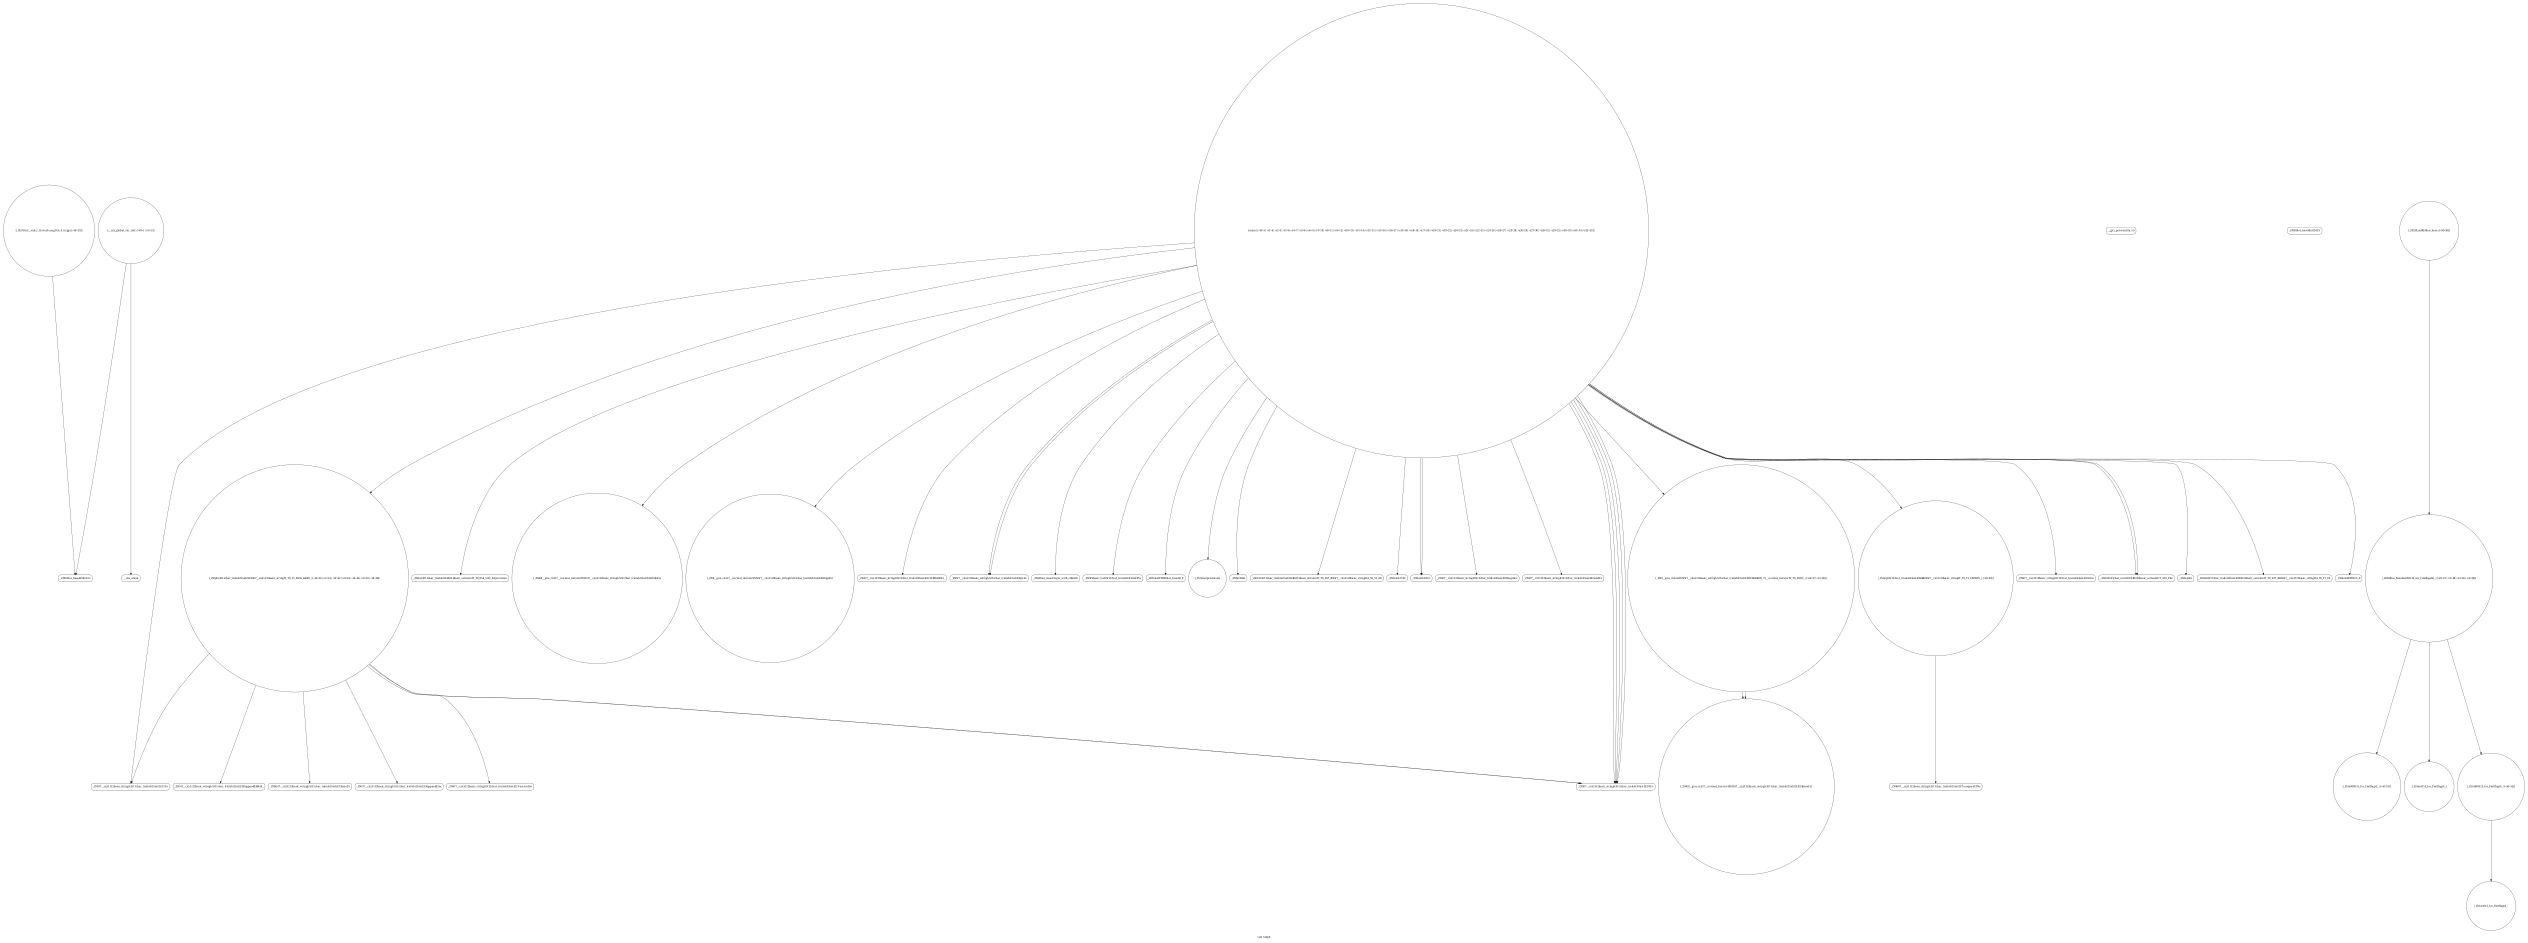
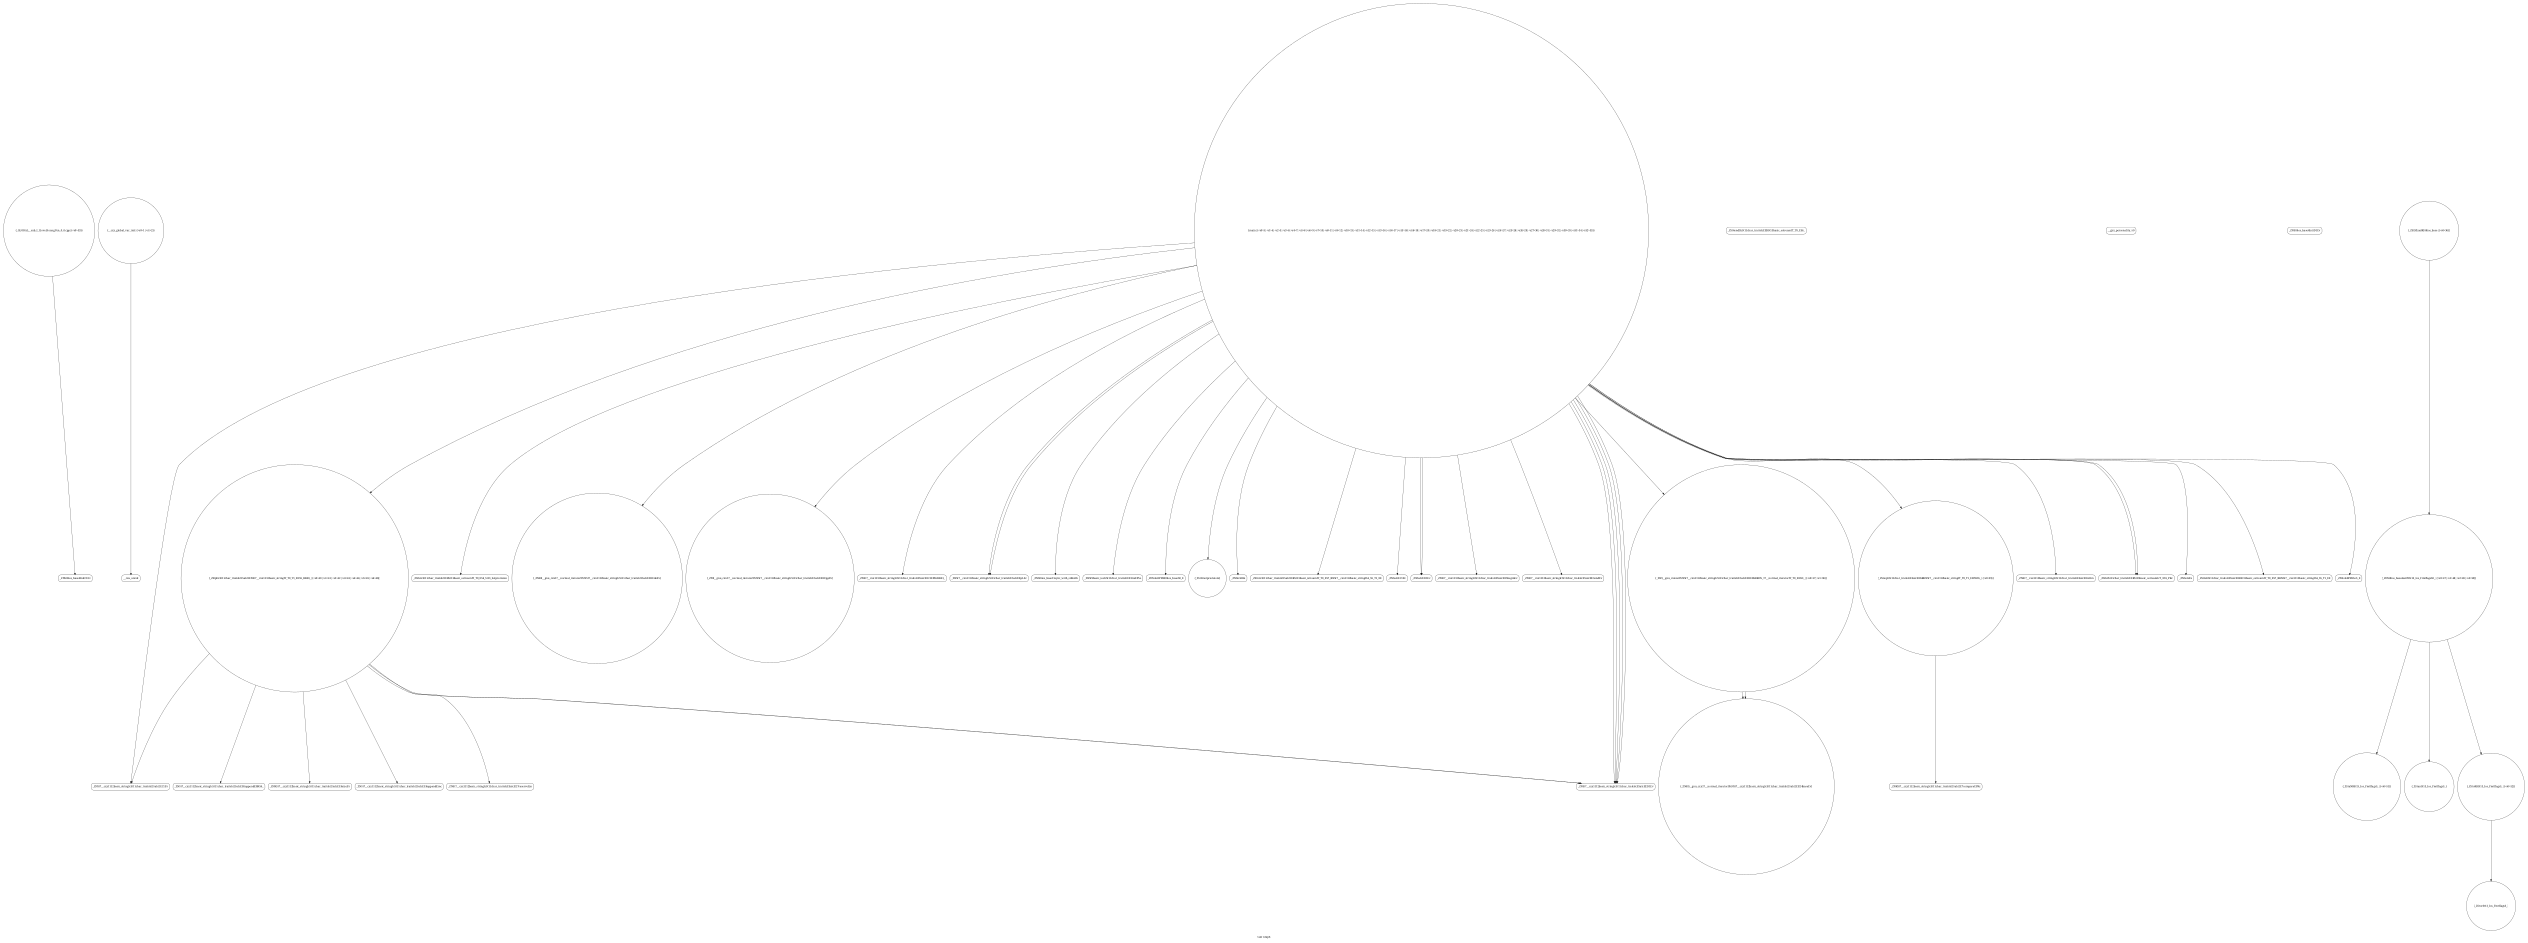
none -> (1766, 231)
(103, 418) -> none
